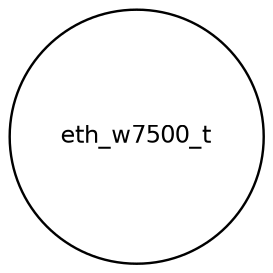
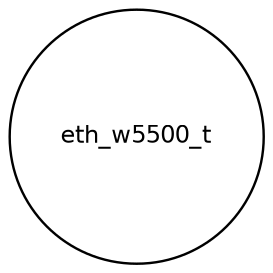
(137, 137) -> (137, 137)
